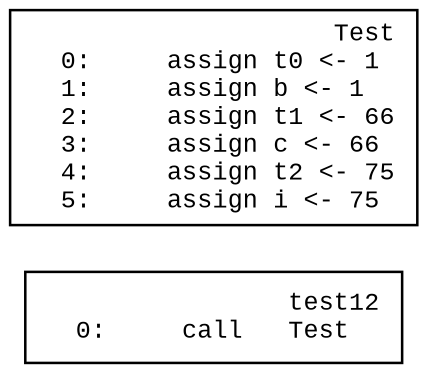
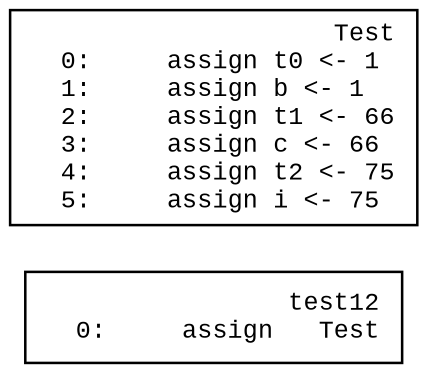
(214, 317) -> (214, 317)
